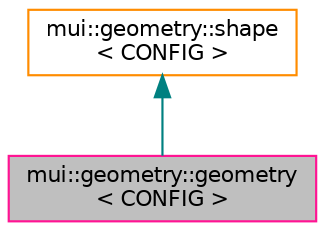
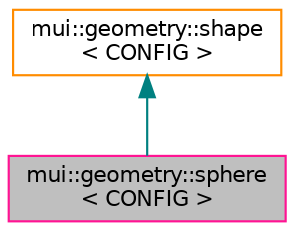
(162, 189) -> (147, 189)
